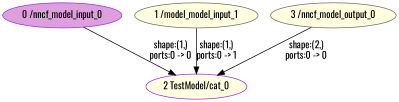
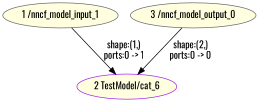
(62, 15) -> none
(196, 15) -> (60, 15)
(196, 87) -> (127, 87)
